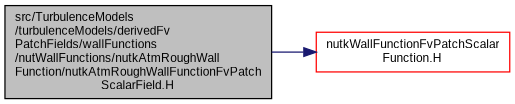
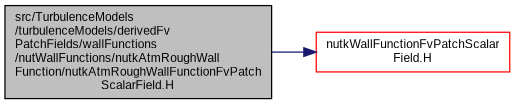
(413, 52) -> (413, 52)
